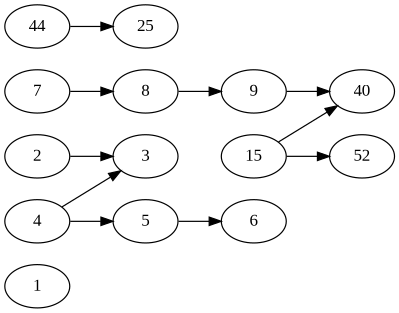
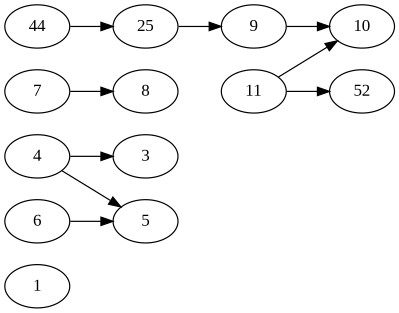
(194, 91) -> (194, 26)
(362, 91) -> (362, 26)
(37, 156) -> none
(254, 156) -> (254, 91)
(194, 221) -> (86, 221)
